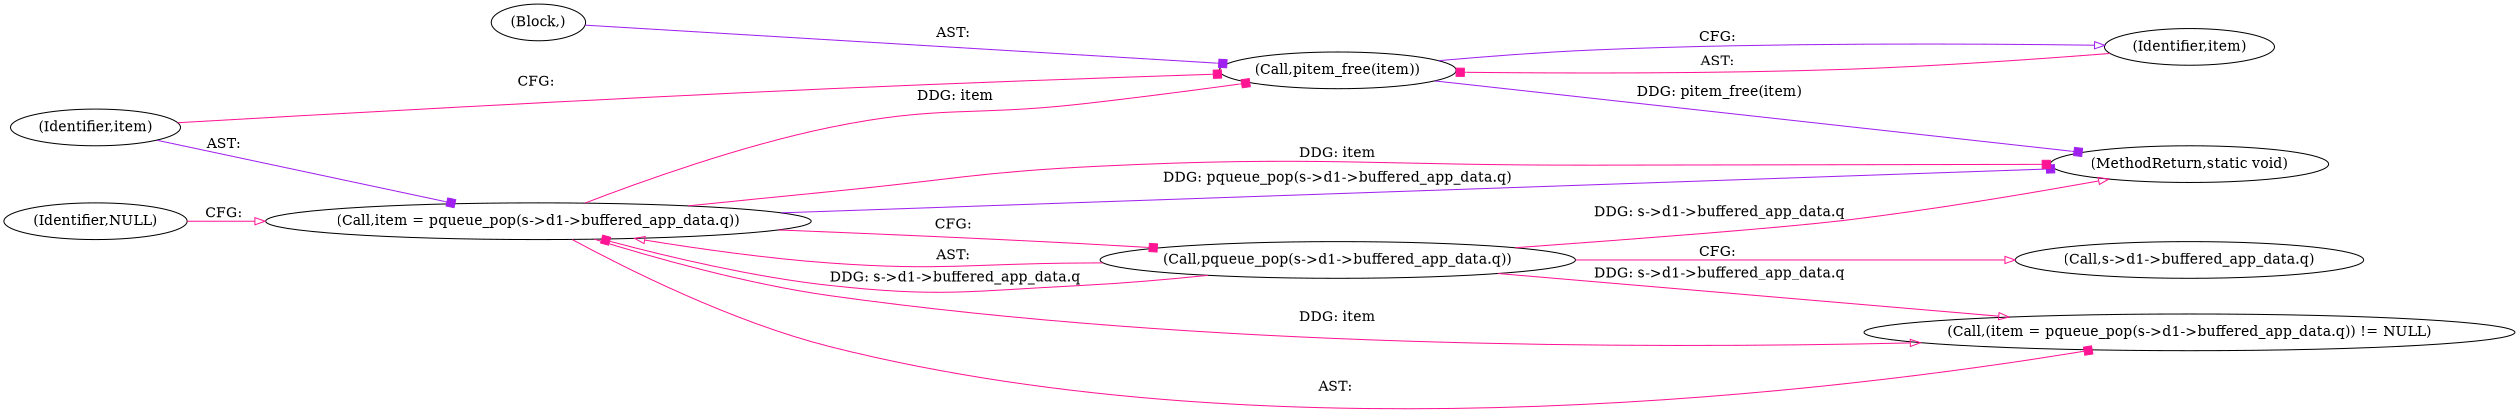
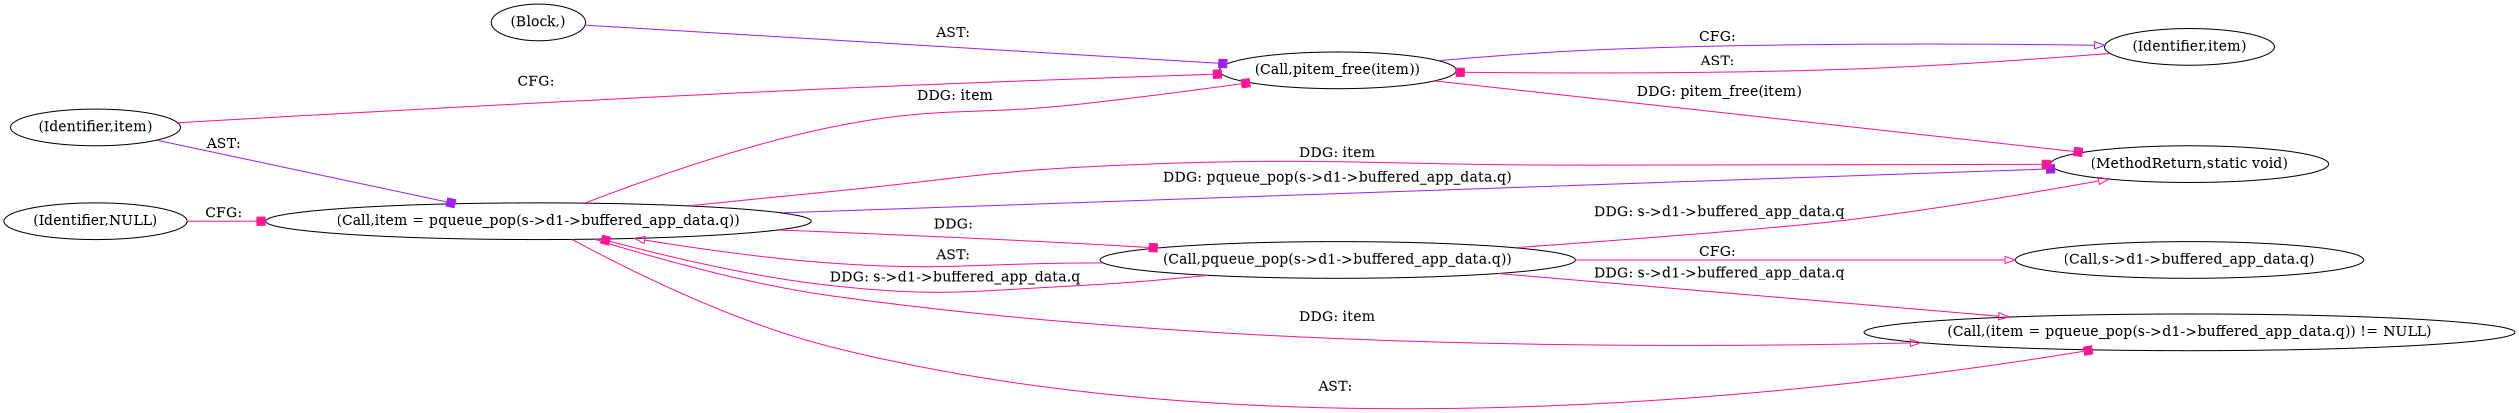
(1753, 116) -> (1753, 116)
(221, 221) -> (221, 221)
(956, 225) -> (956, 225)
